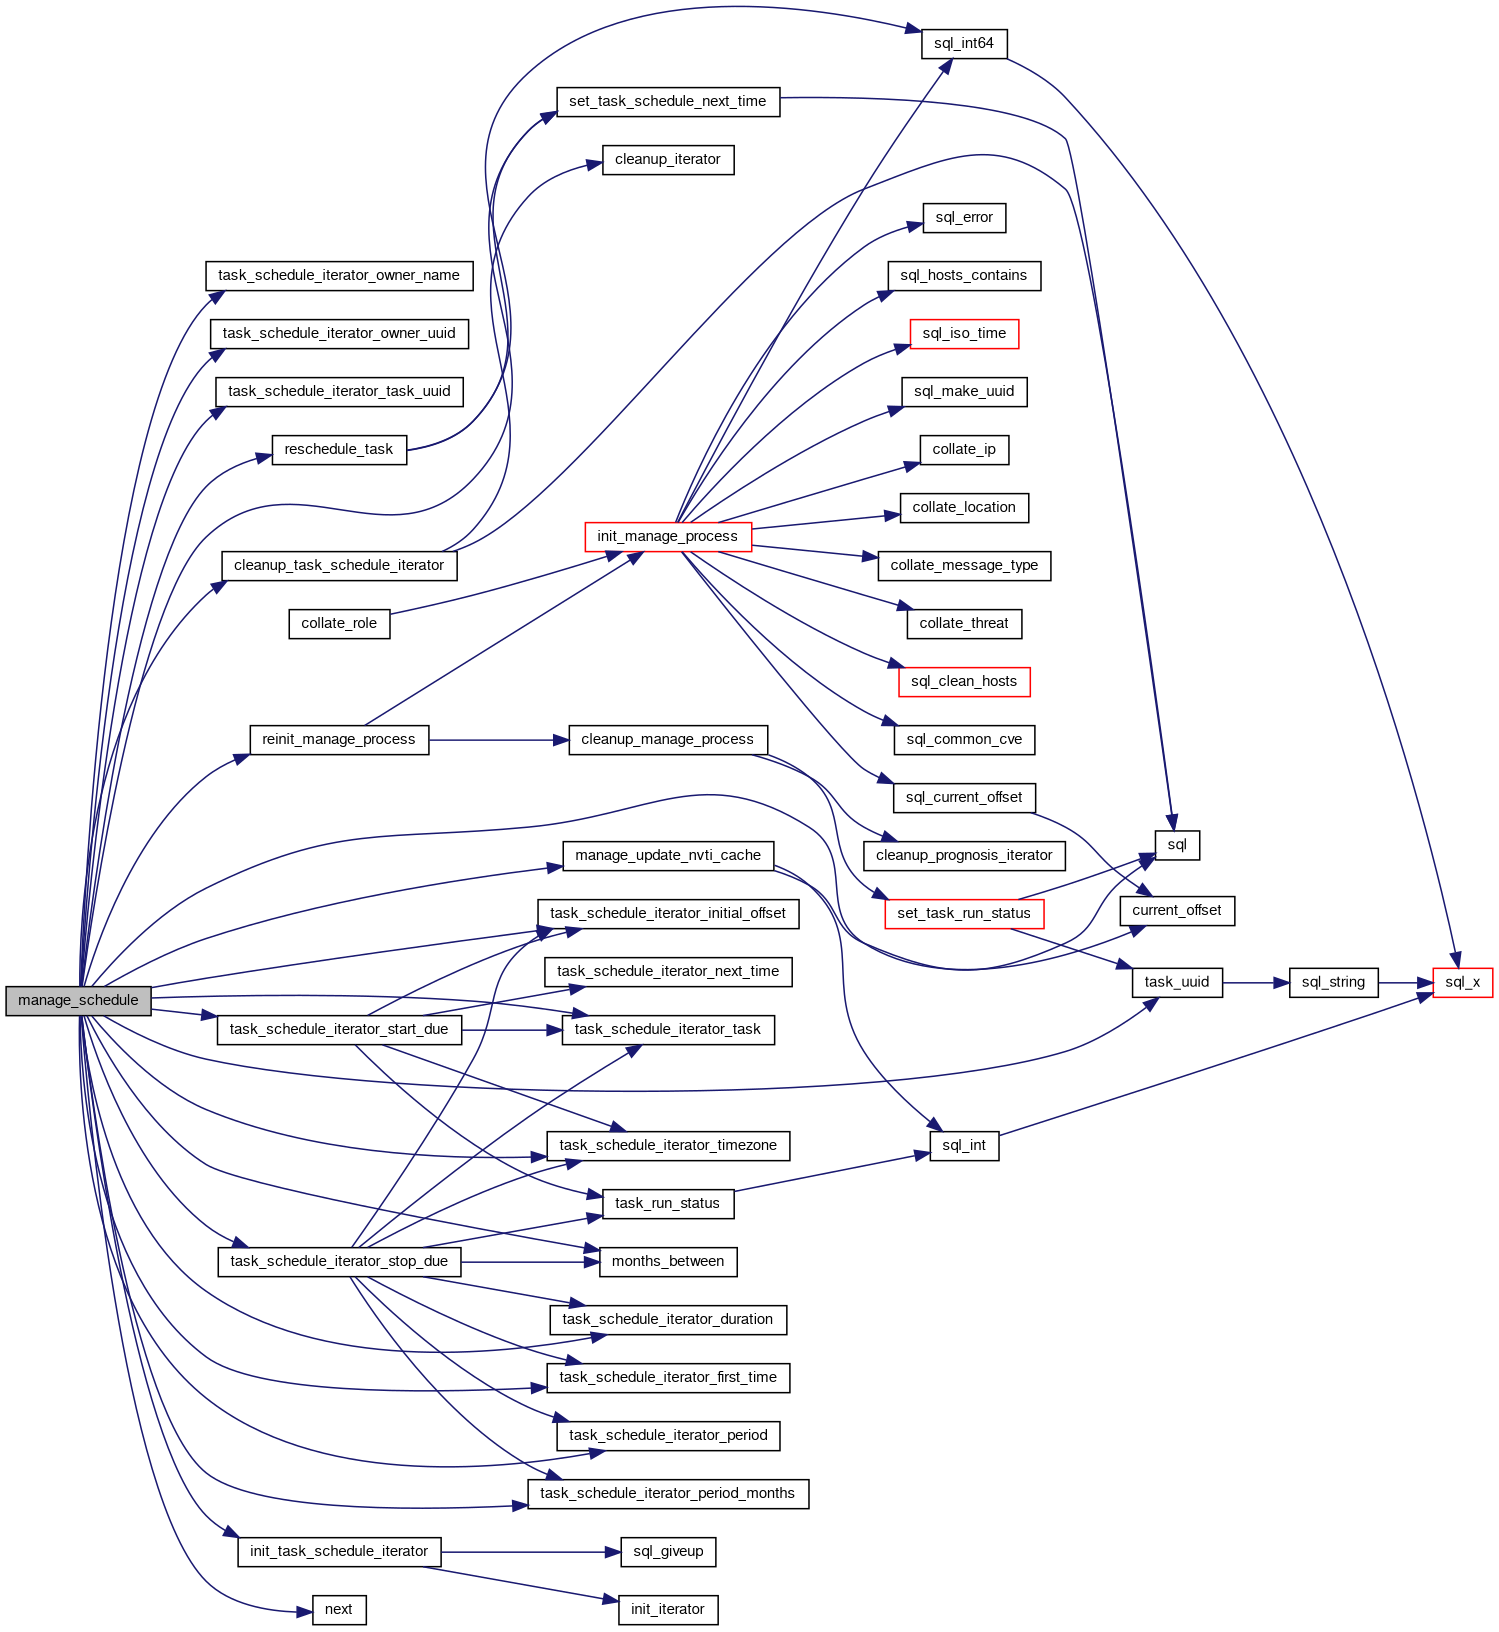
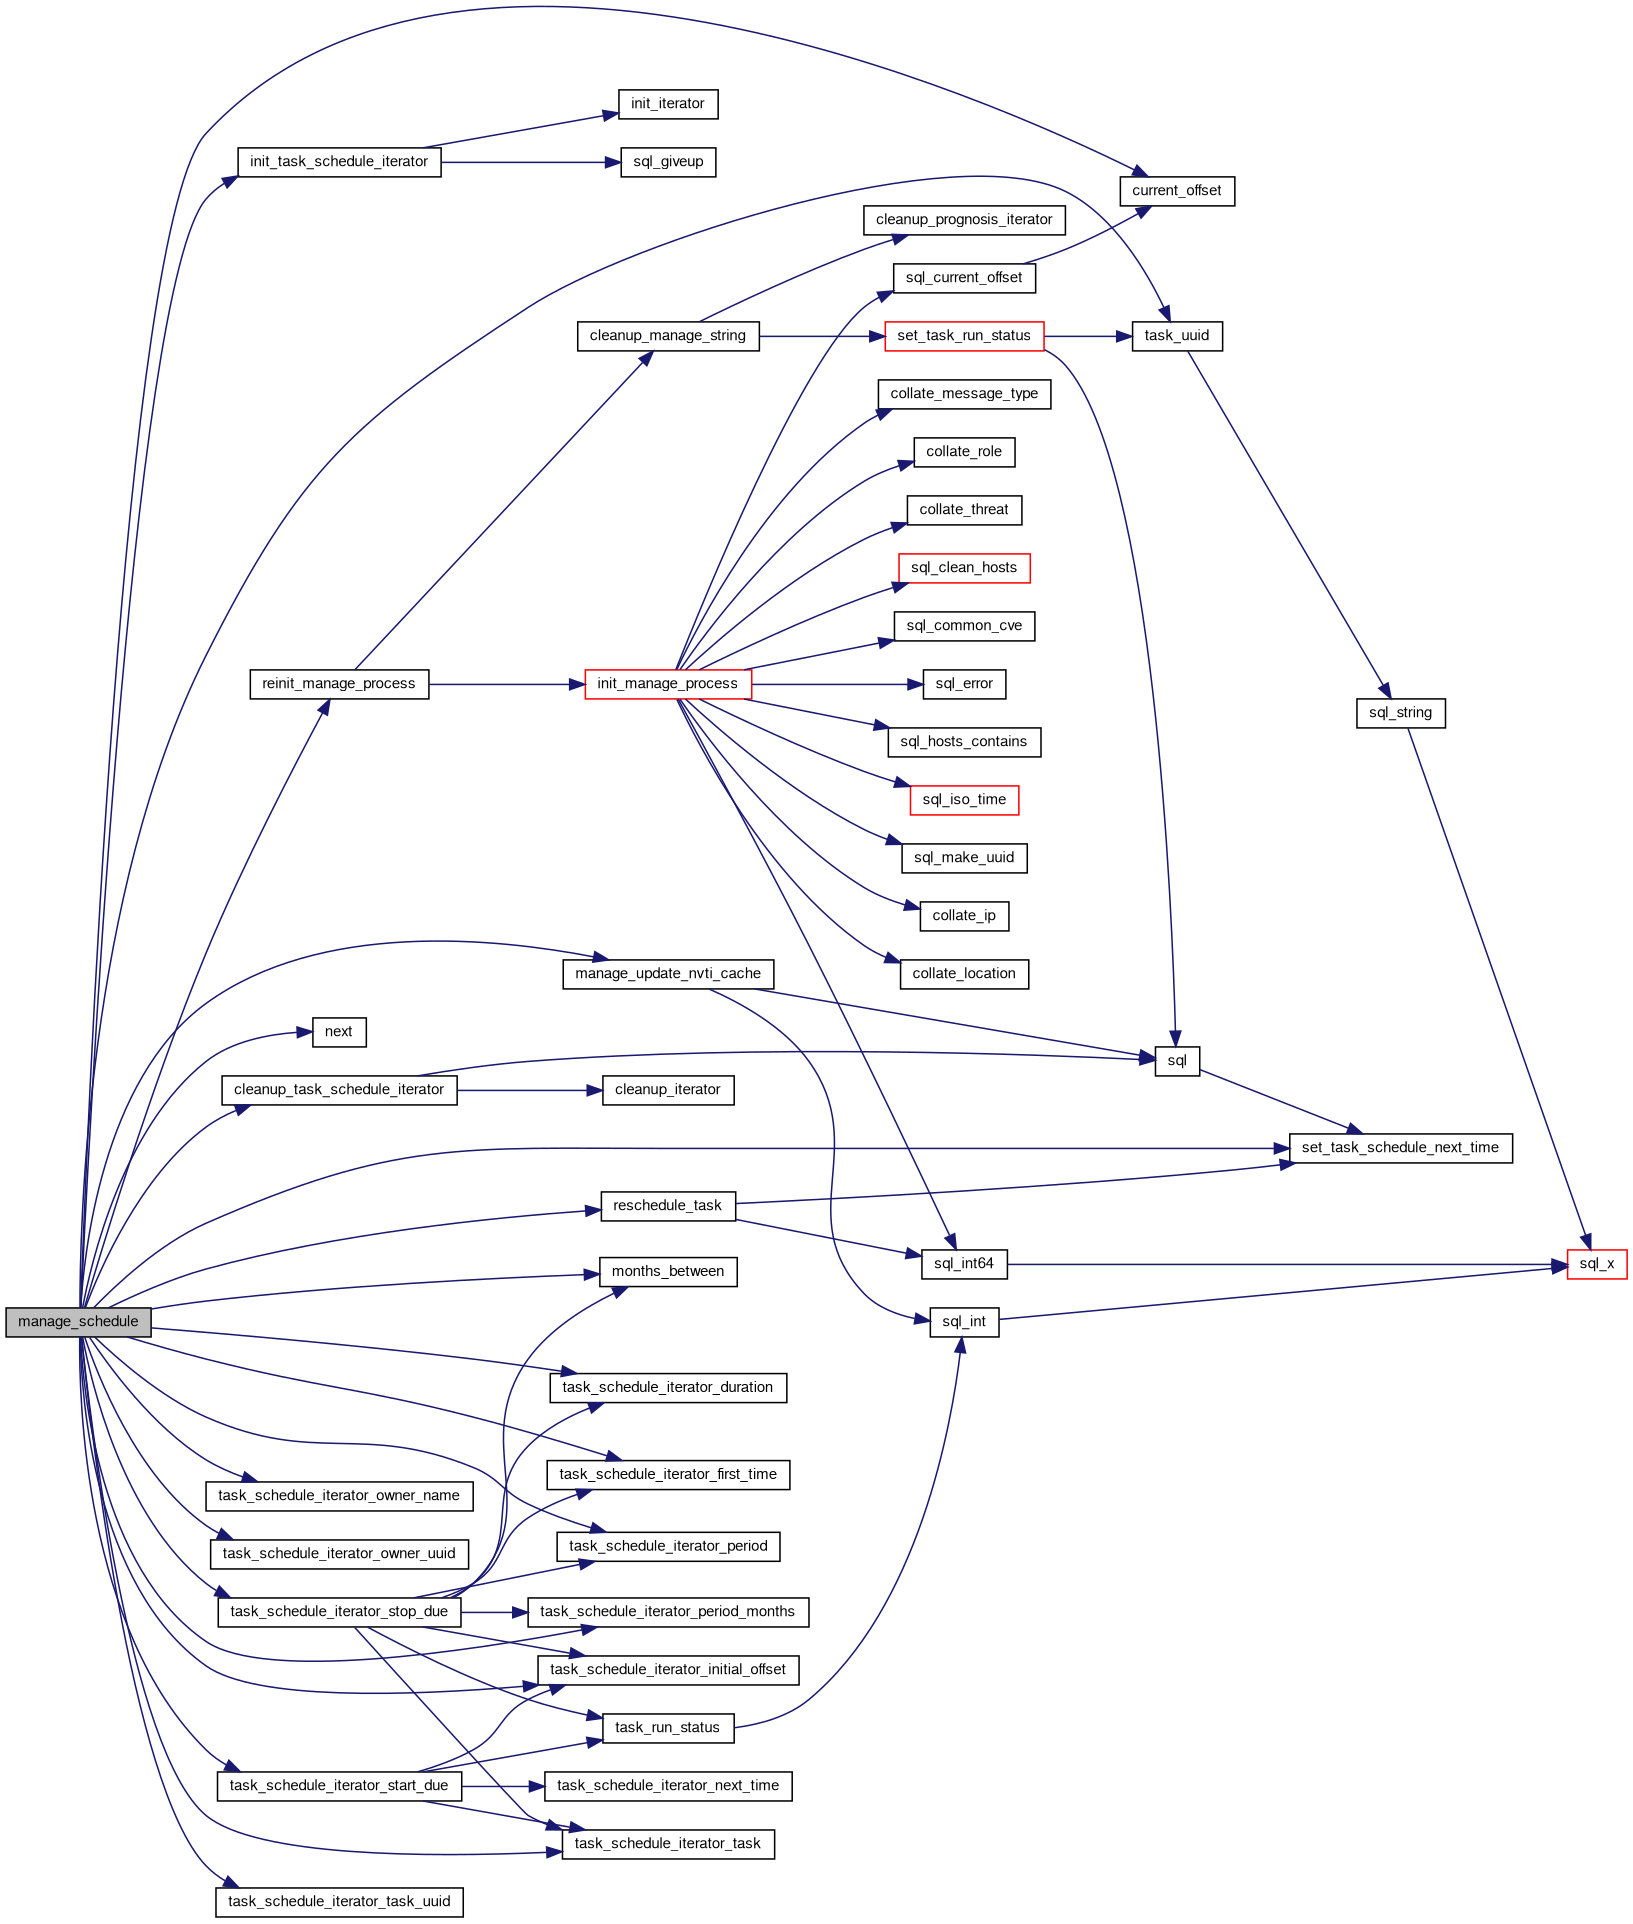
(1077, 187) -> (1274, 1099)
(499, 588) -> (776, 553)
(669, 740) -> (669, 336)
(669, 1146) -> none
